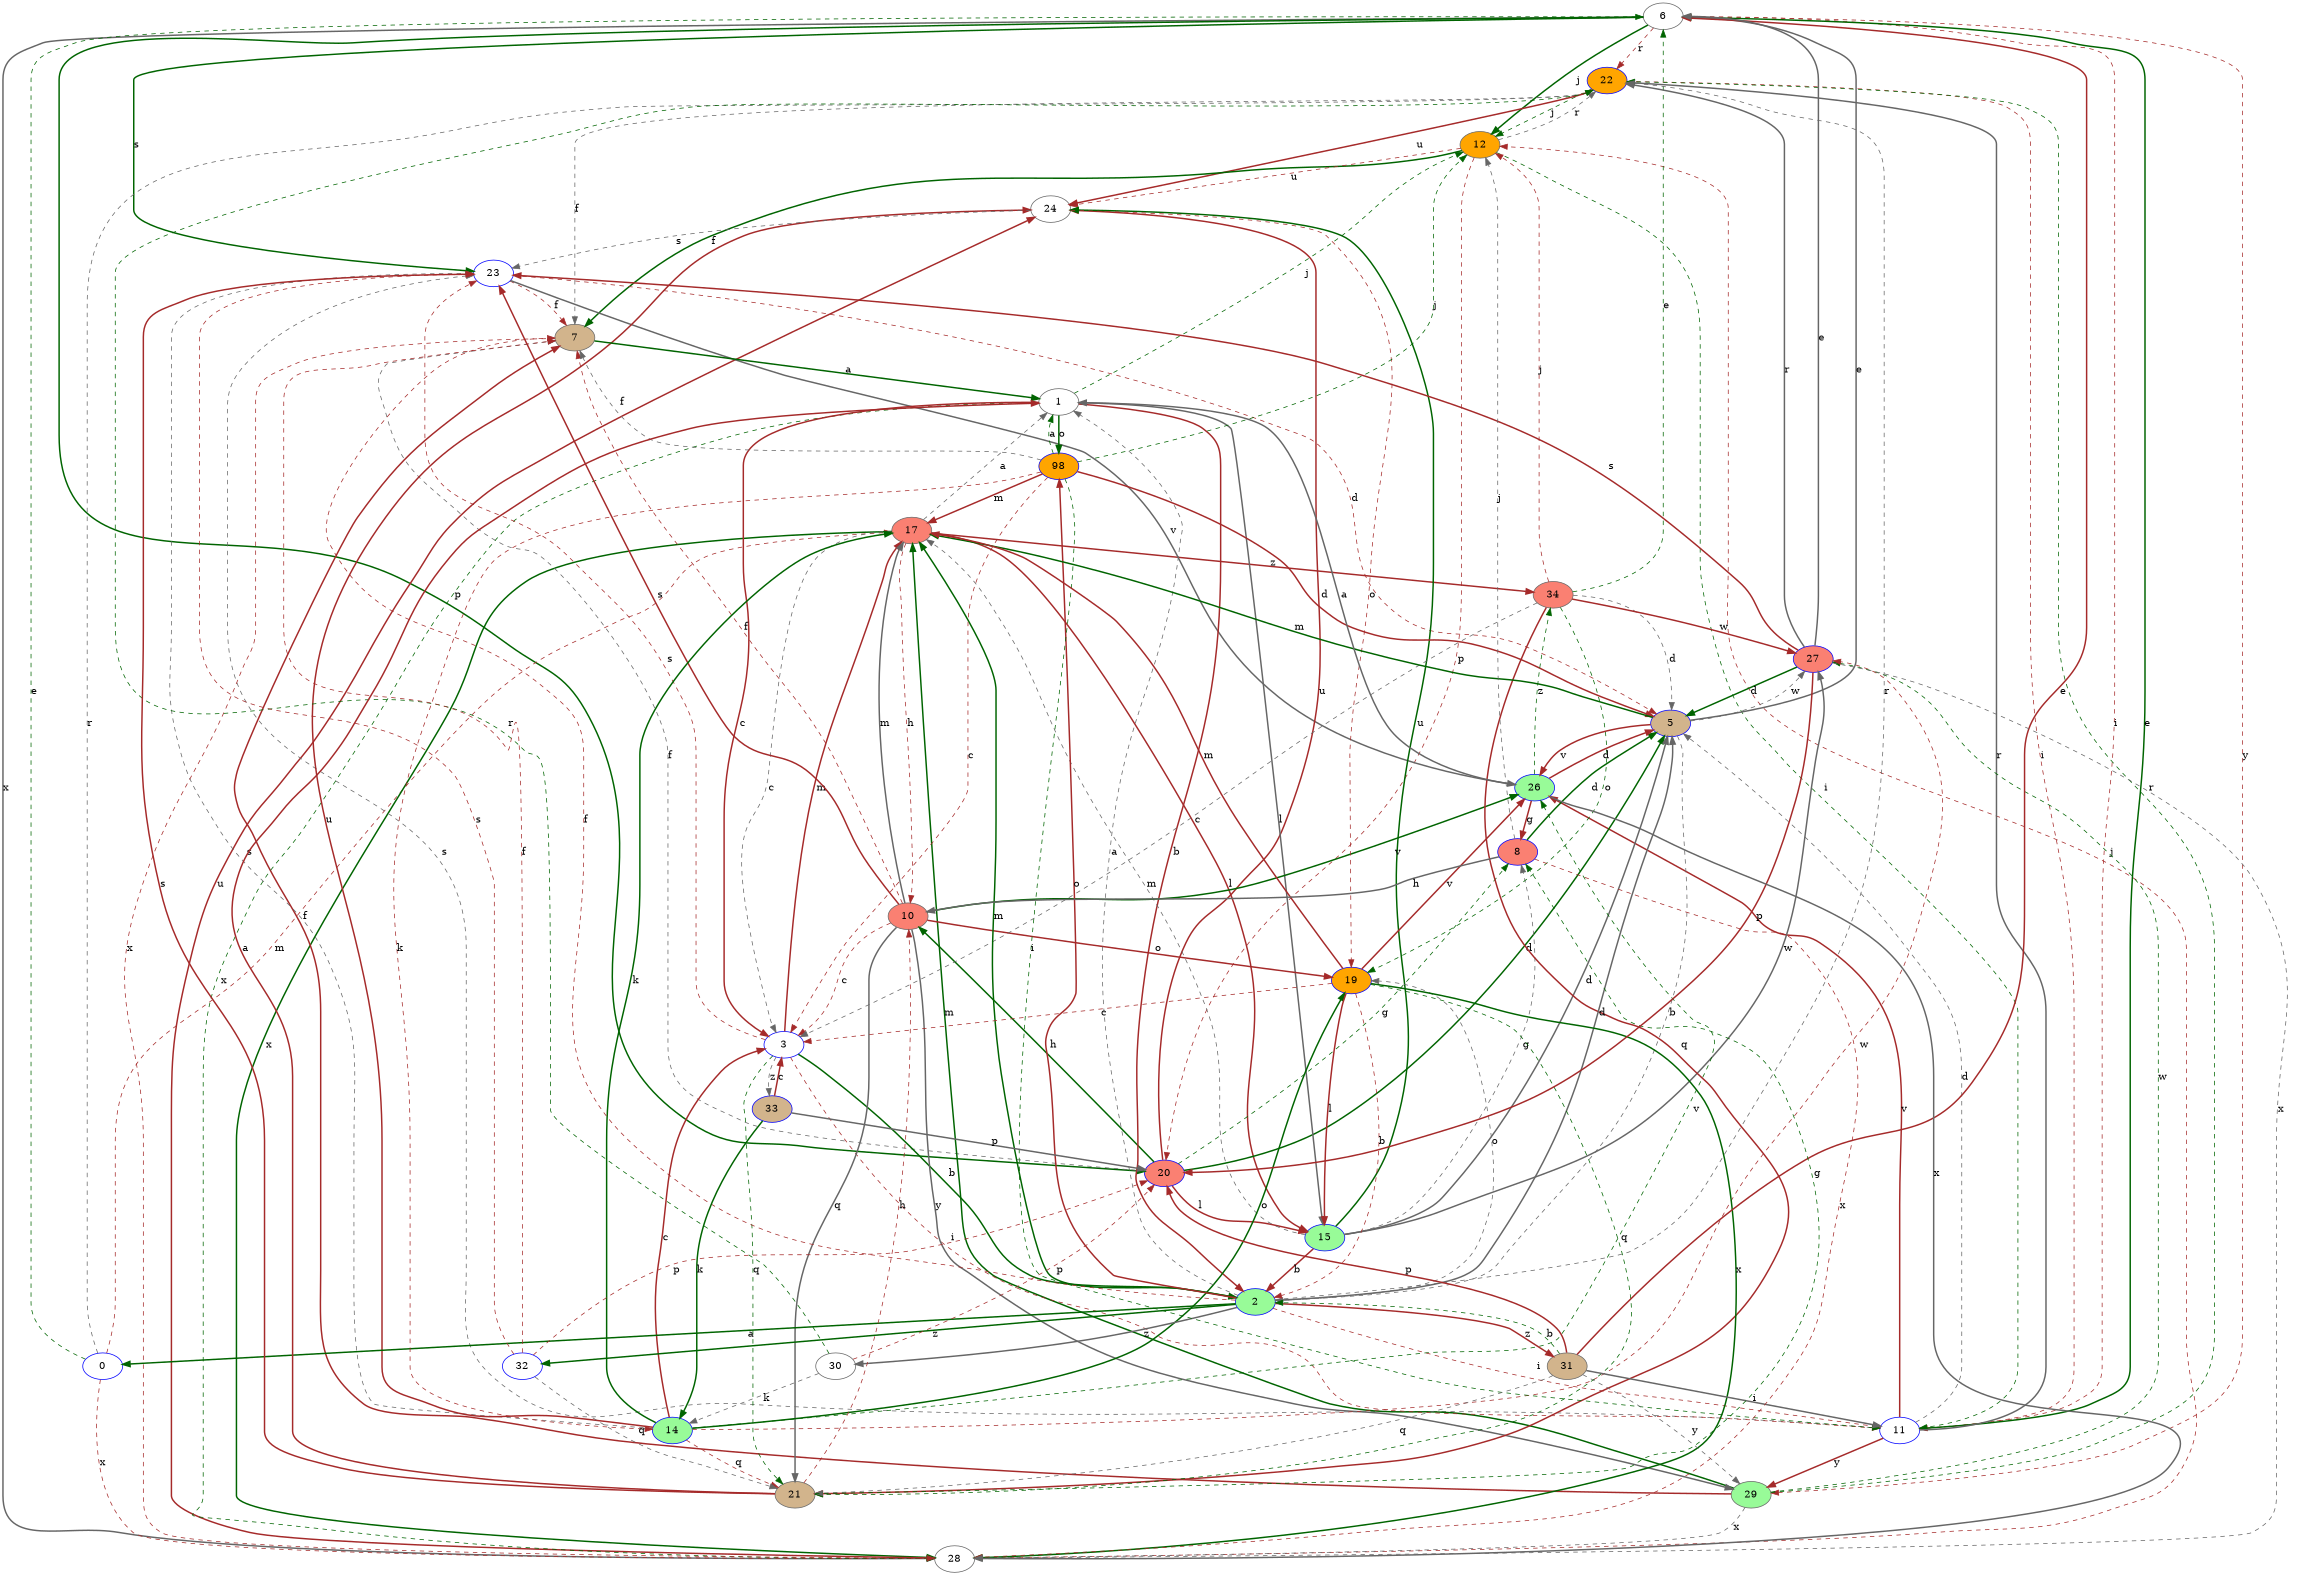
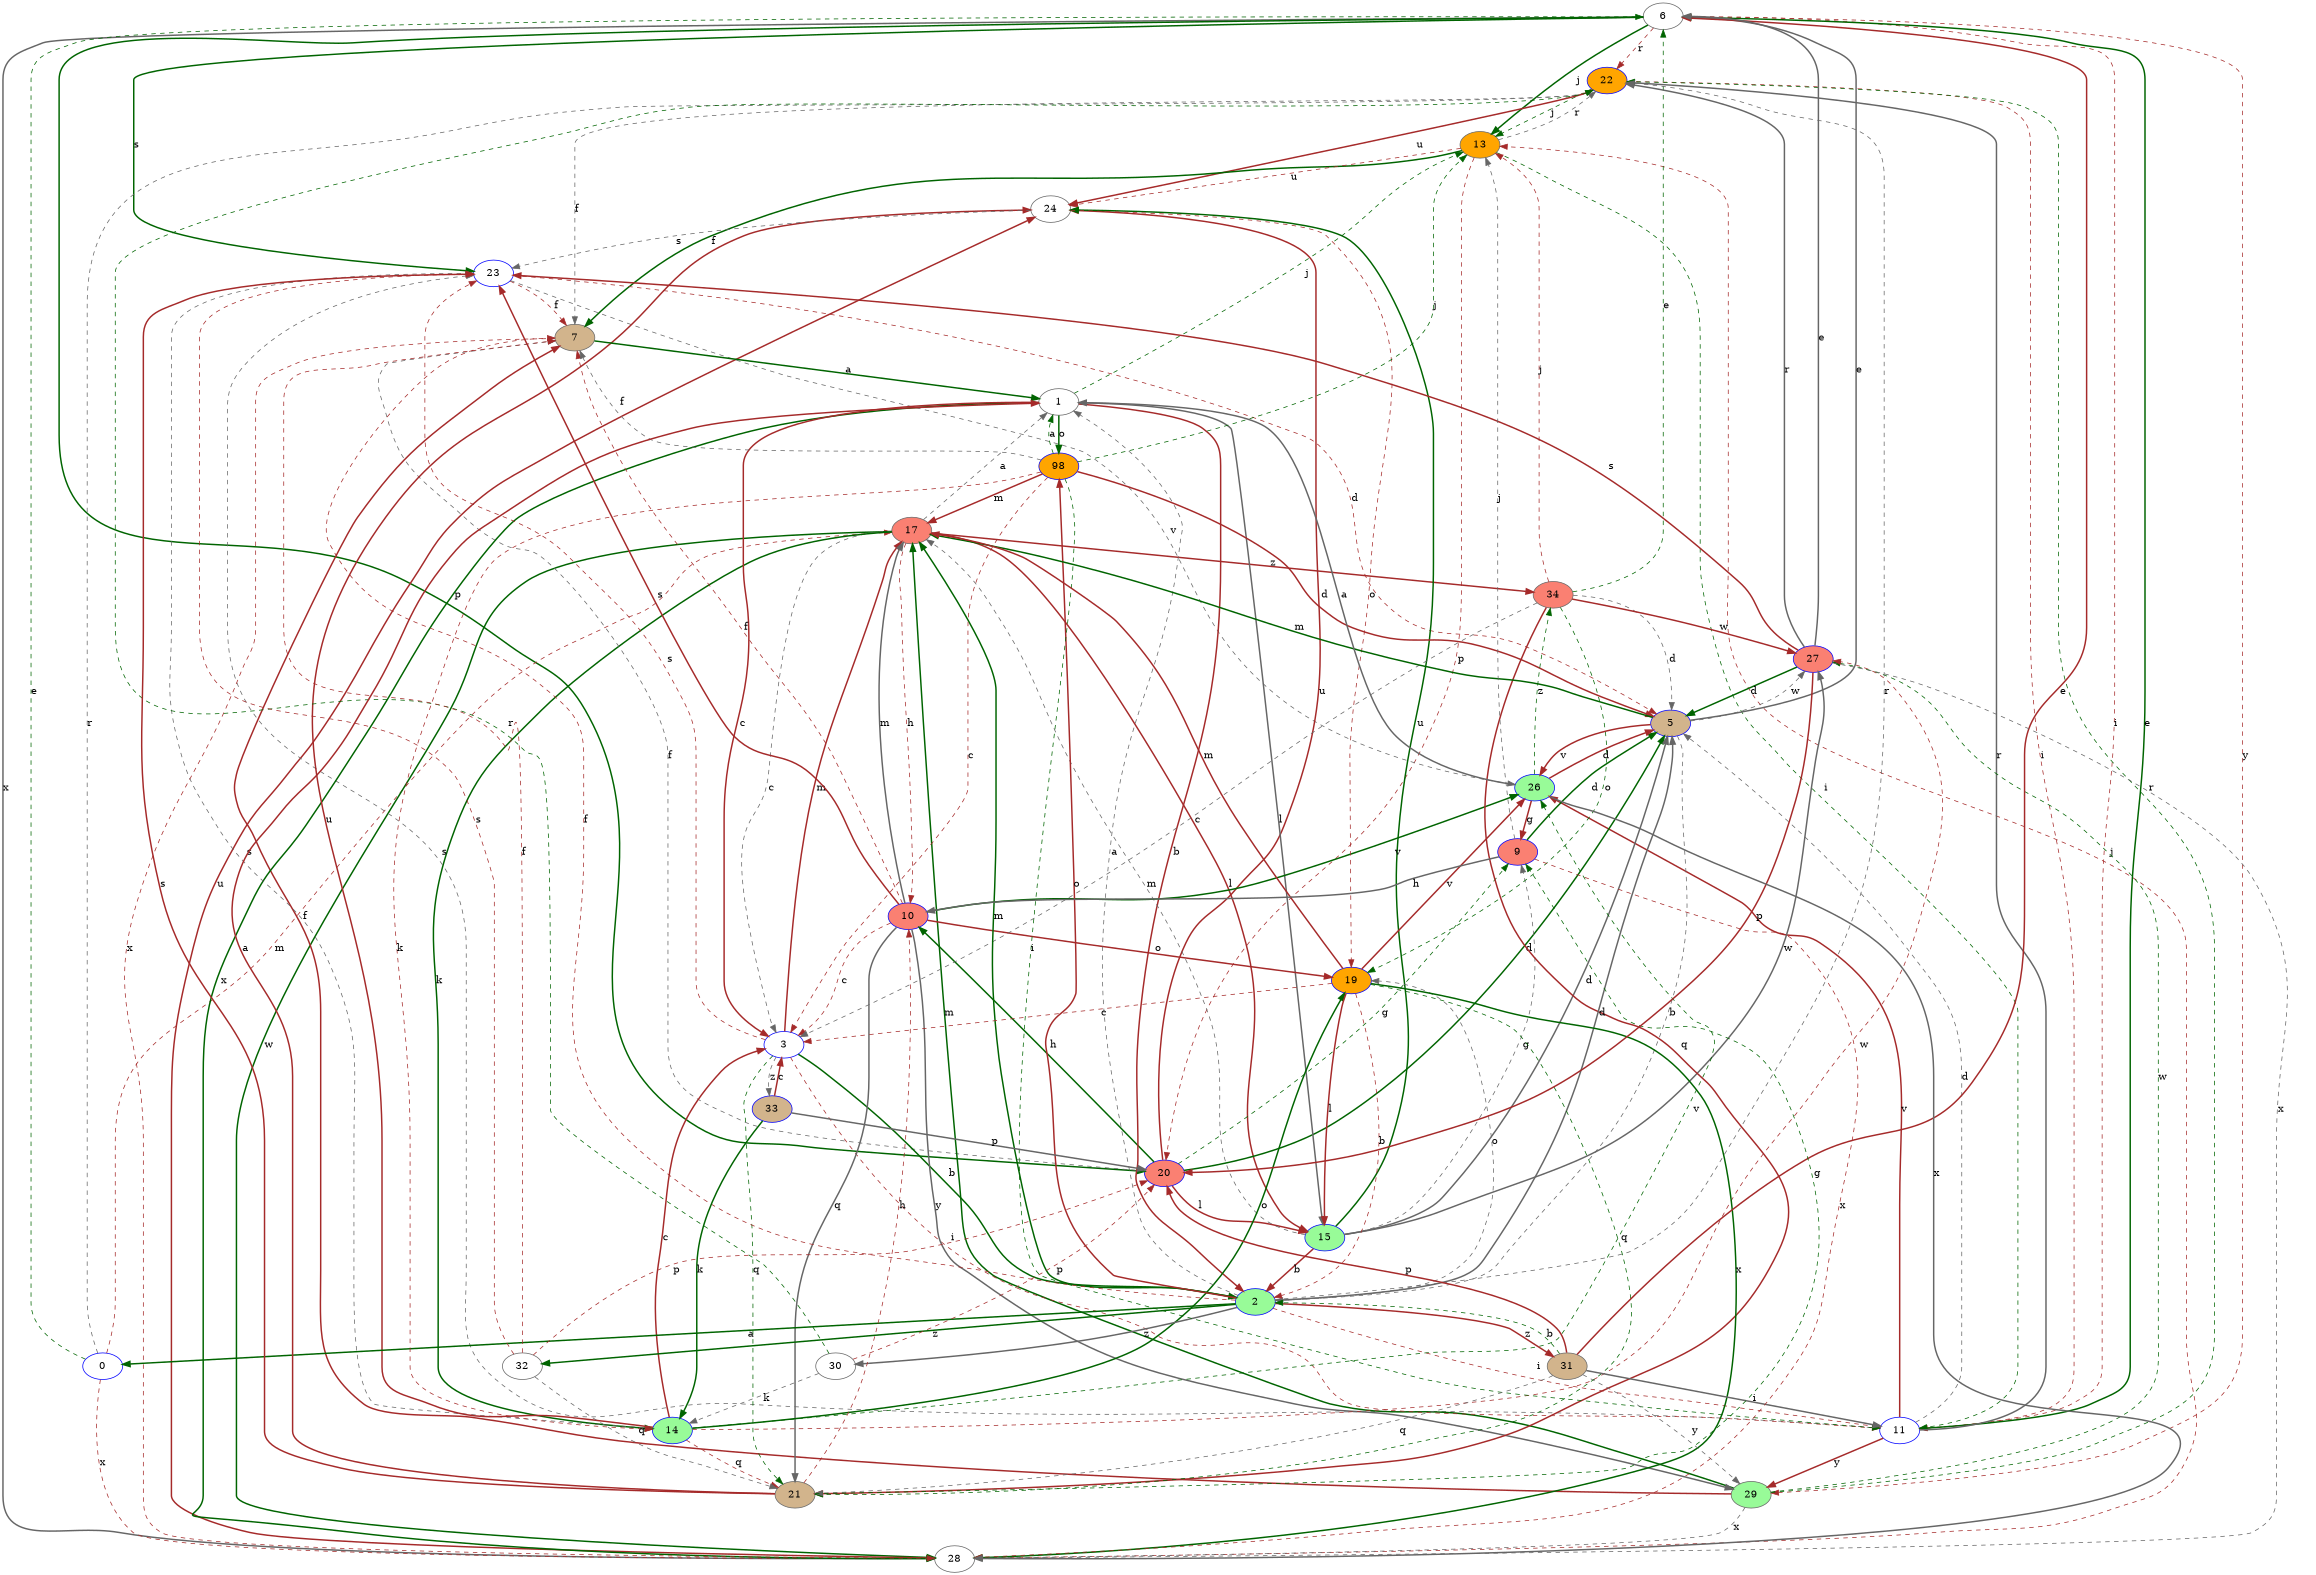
(1480, 145) -> (1480, 145)
(1067, 447) -> (1067, 447)
(1518, 852) -> (1518, 852)
(908, 916) -> (908, 916)
(638, 928) -> (434, 933)
(269, 1045) -> (269, 1045)
(203, 1070) -> (203, 1070)
(522, 1366) -> (522, 1366)
